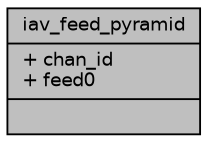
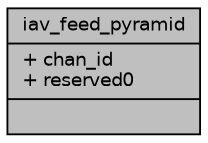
(59, 81) -> (79, 81)
